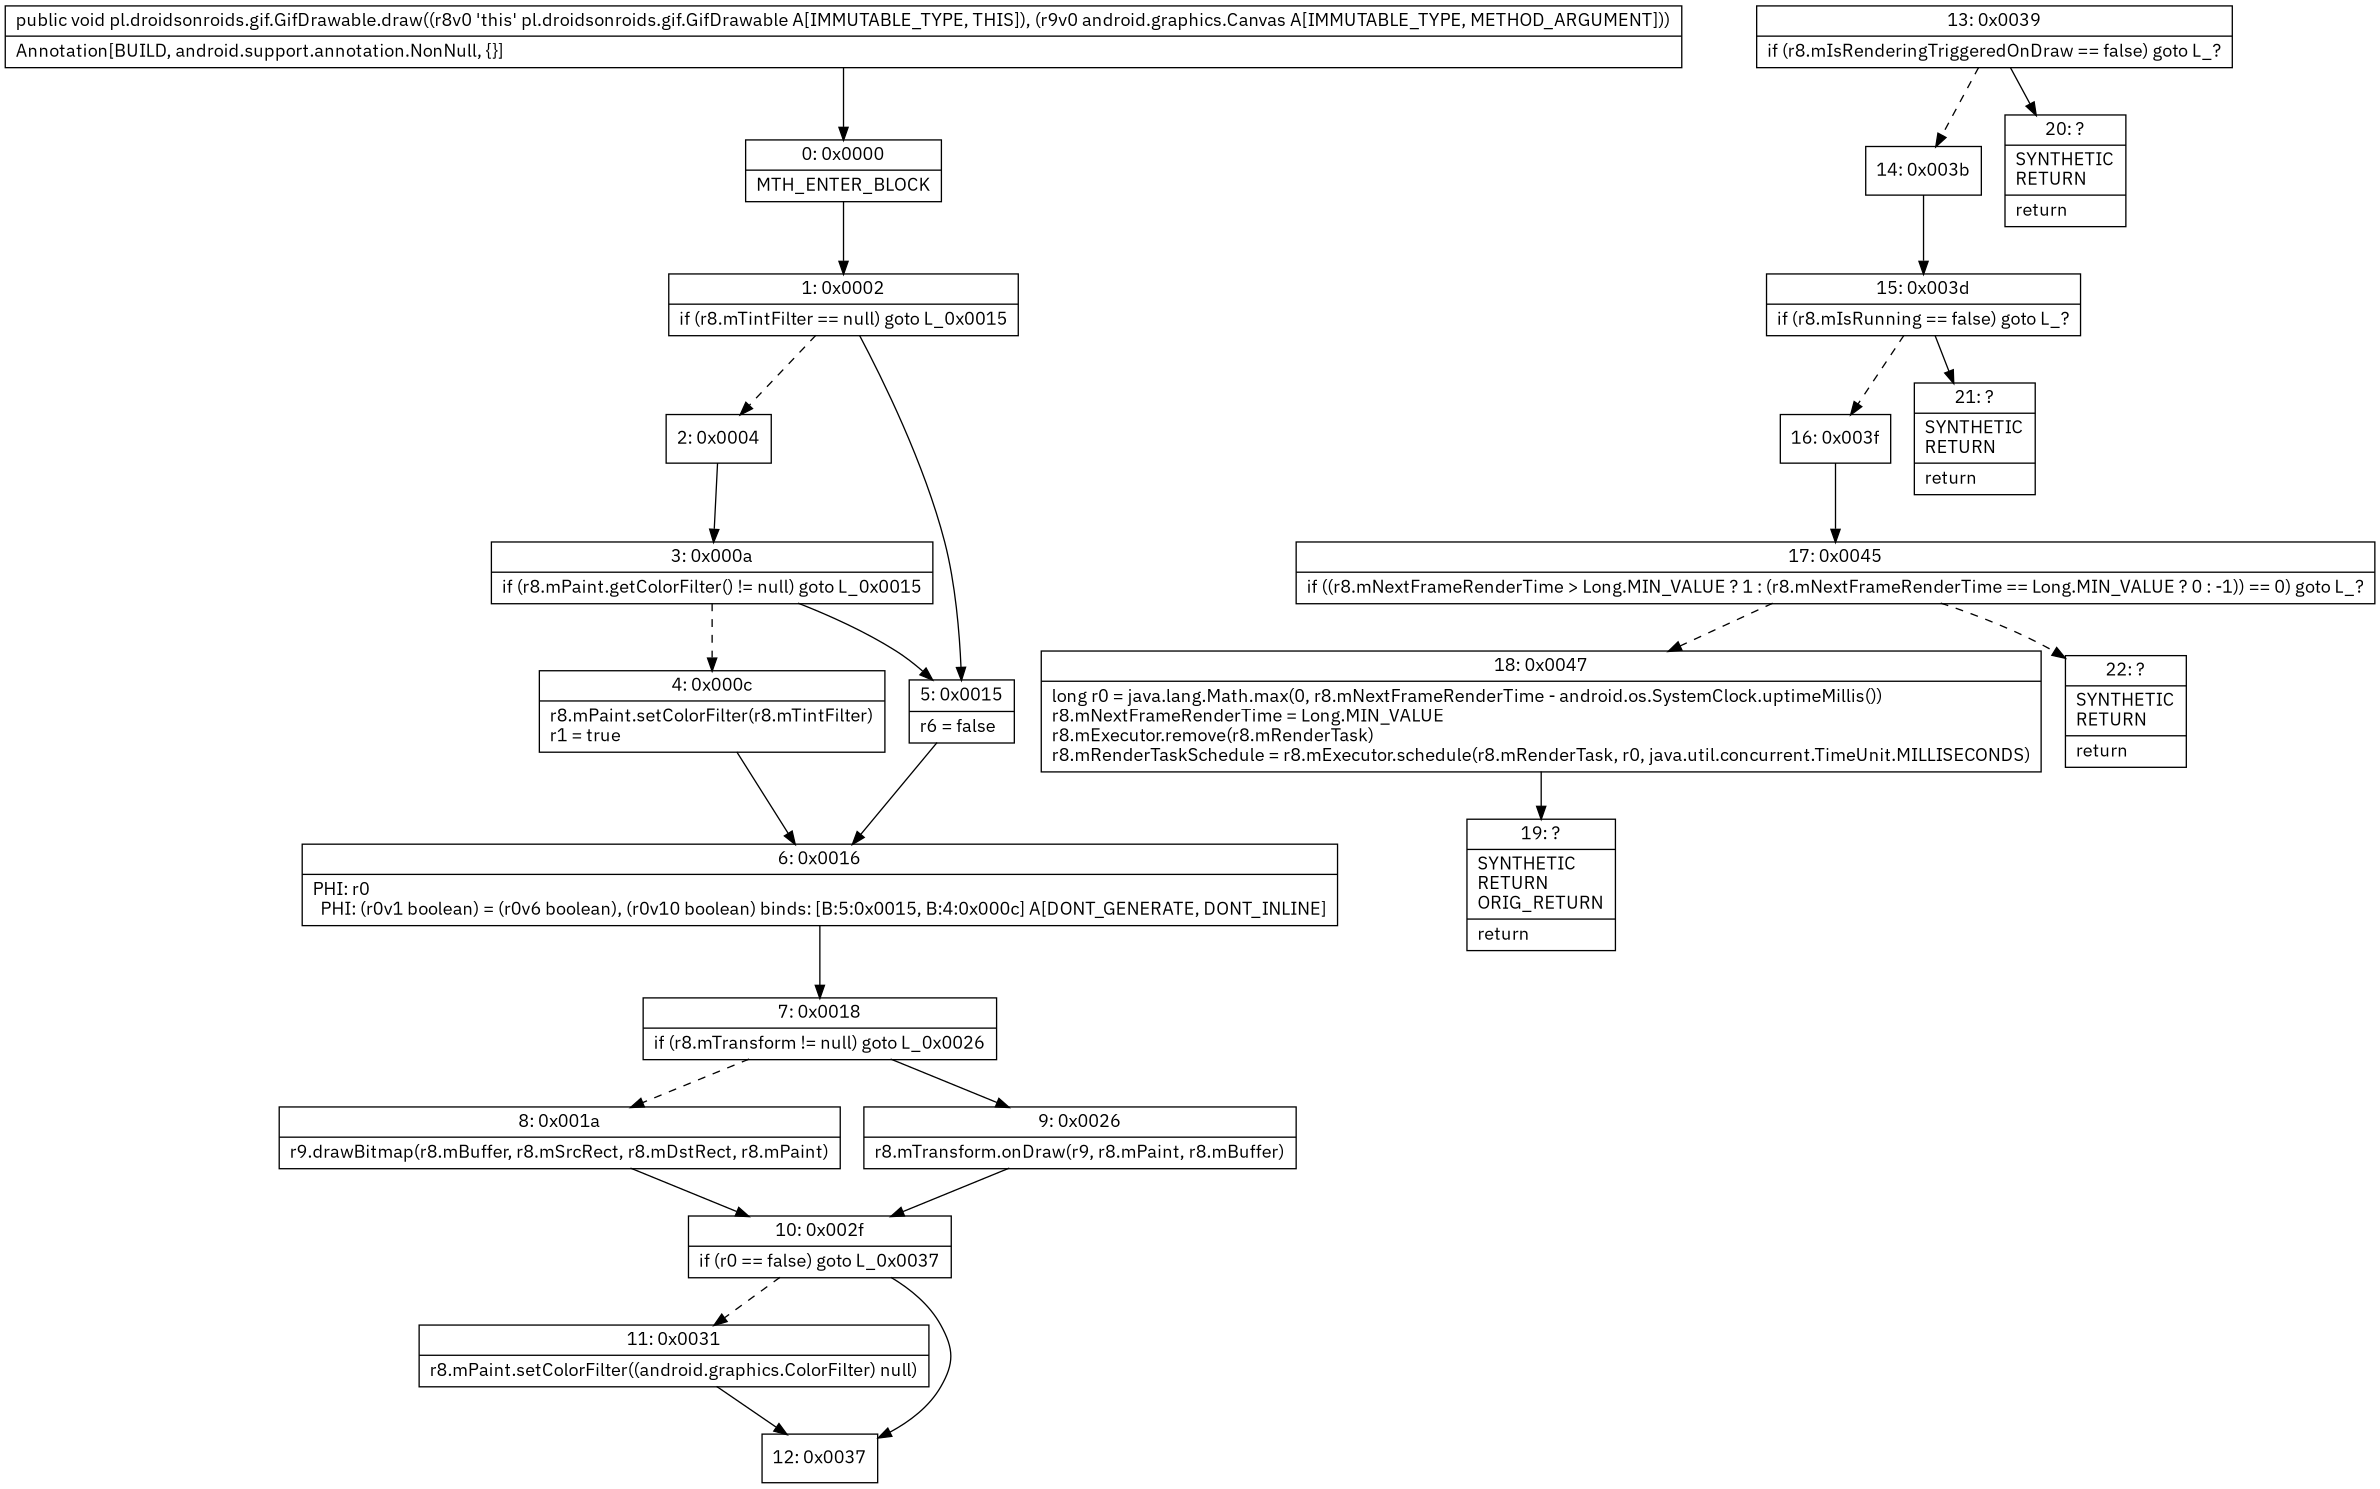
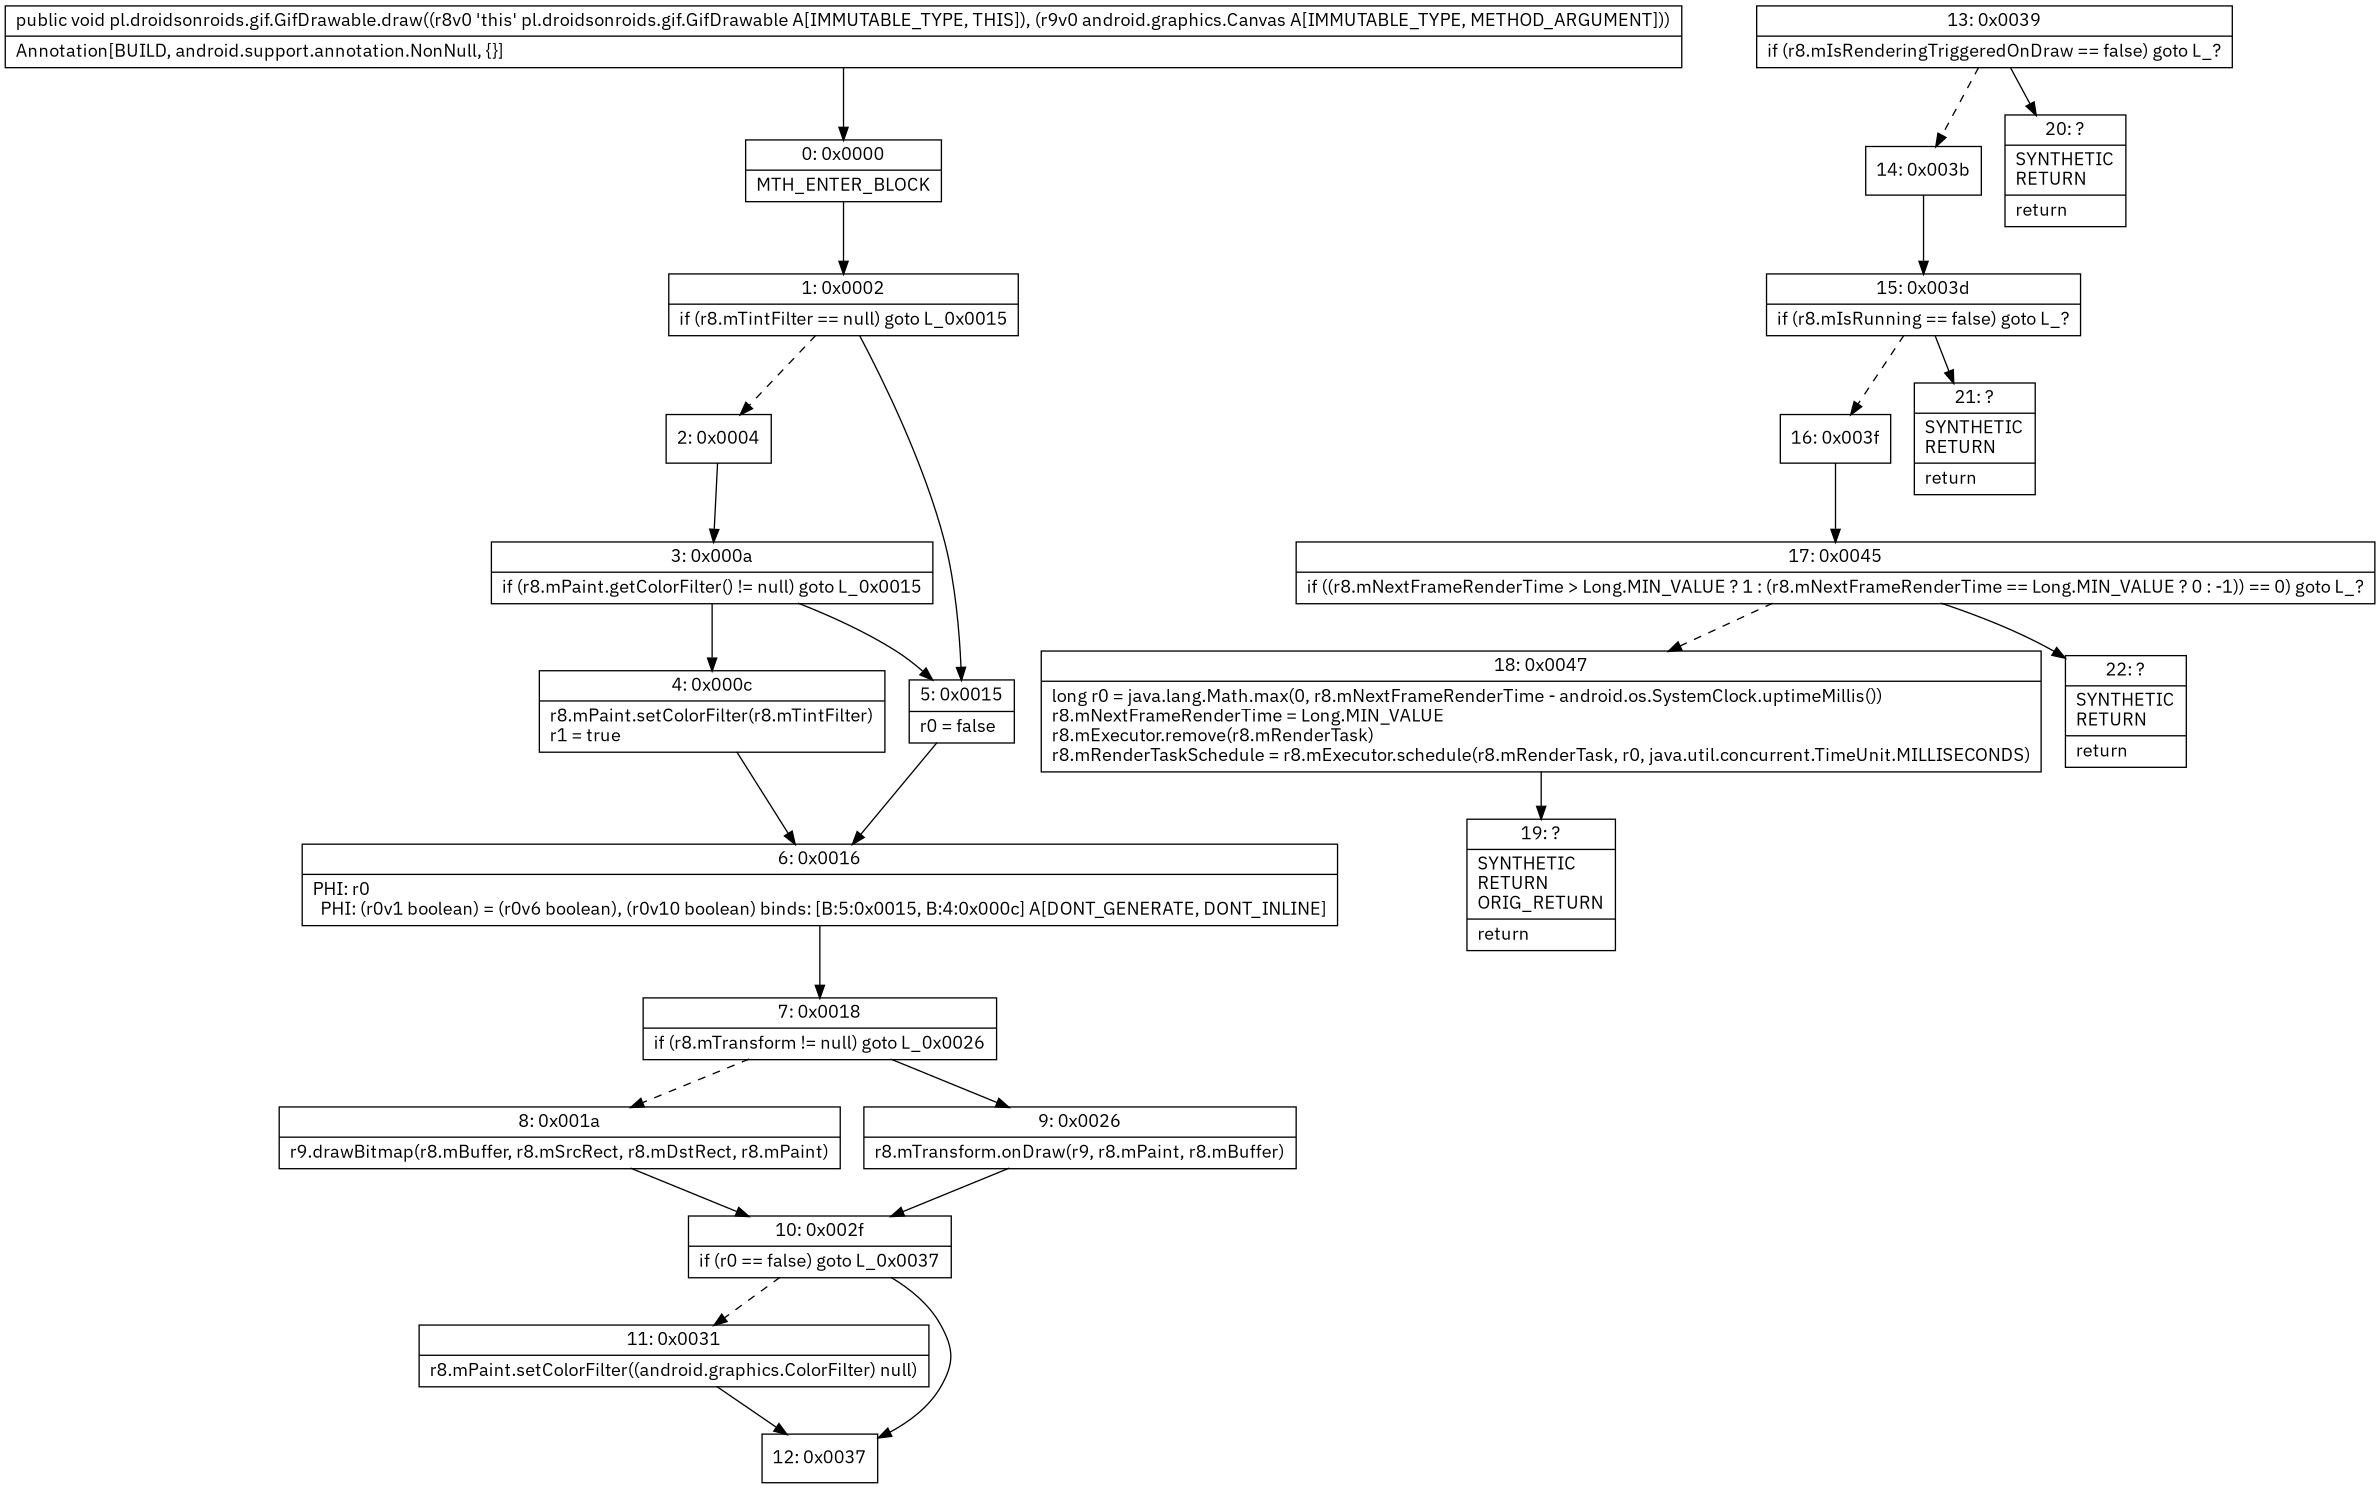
(1999, 625) -> (1999, 625)
(712, 630) -> (712, 630)
(958, 727) -> (958, 727)
